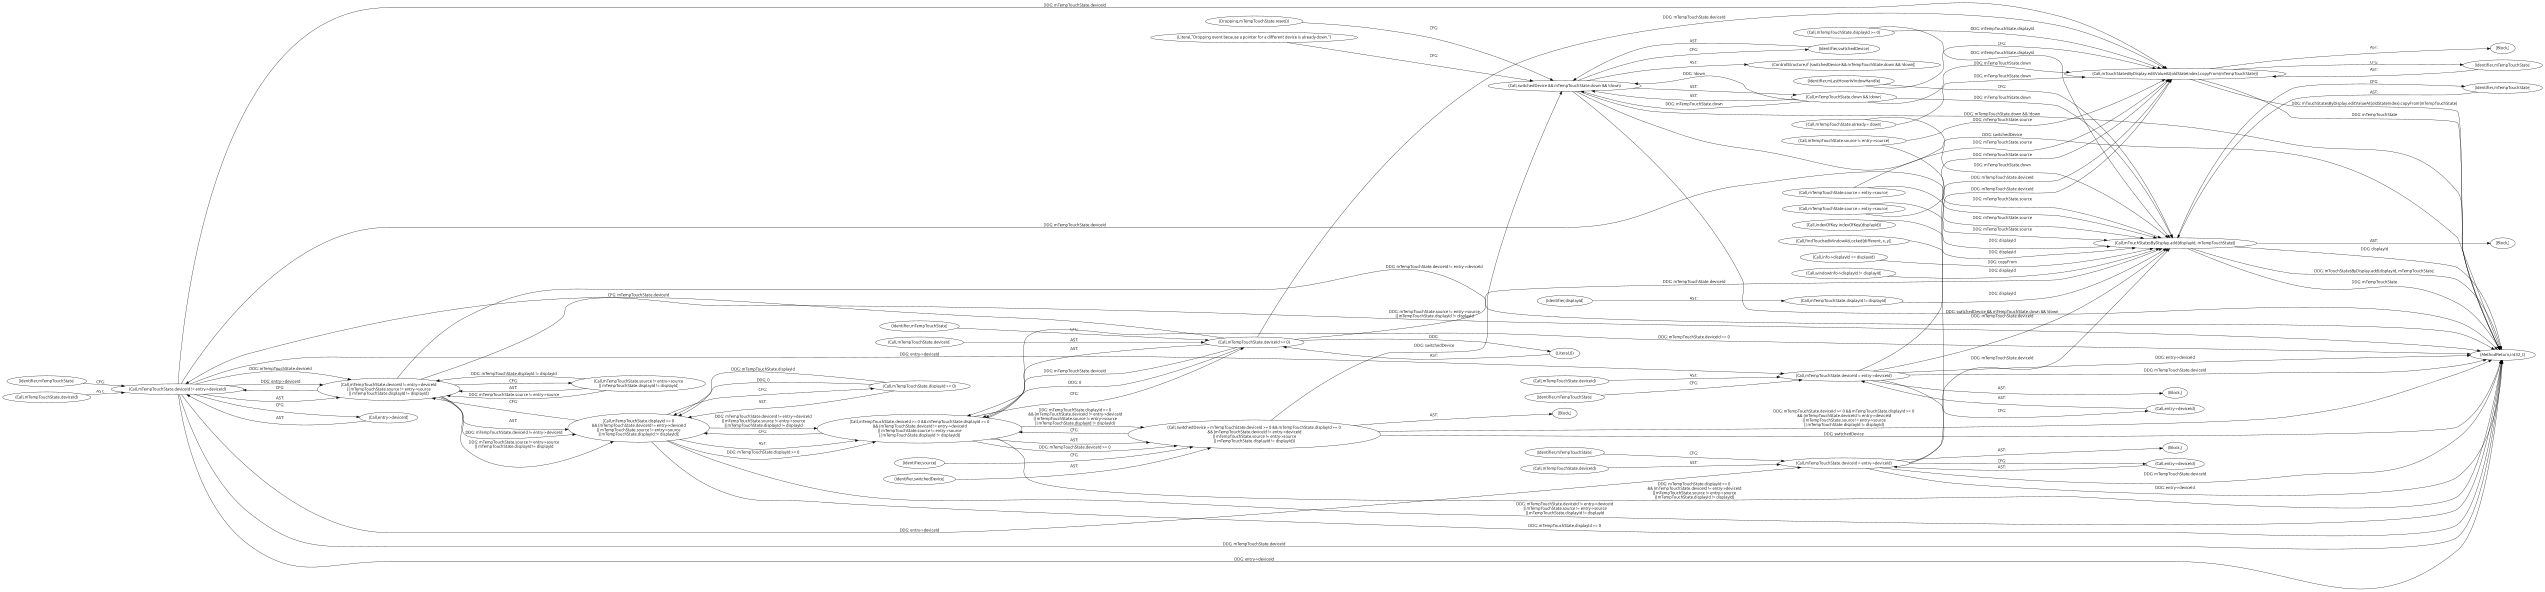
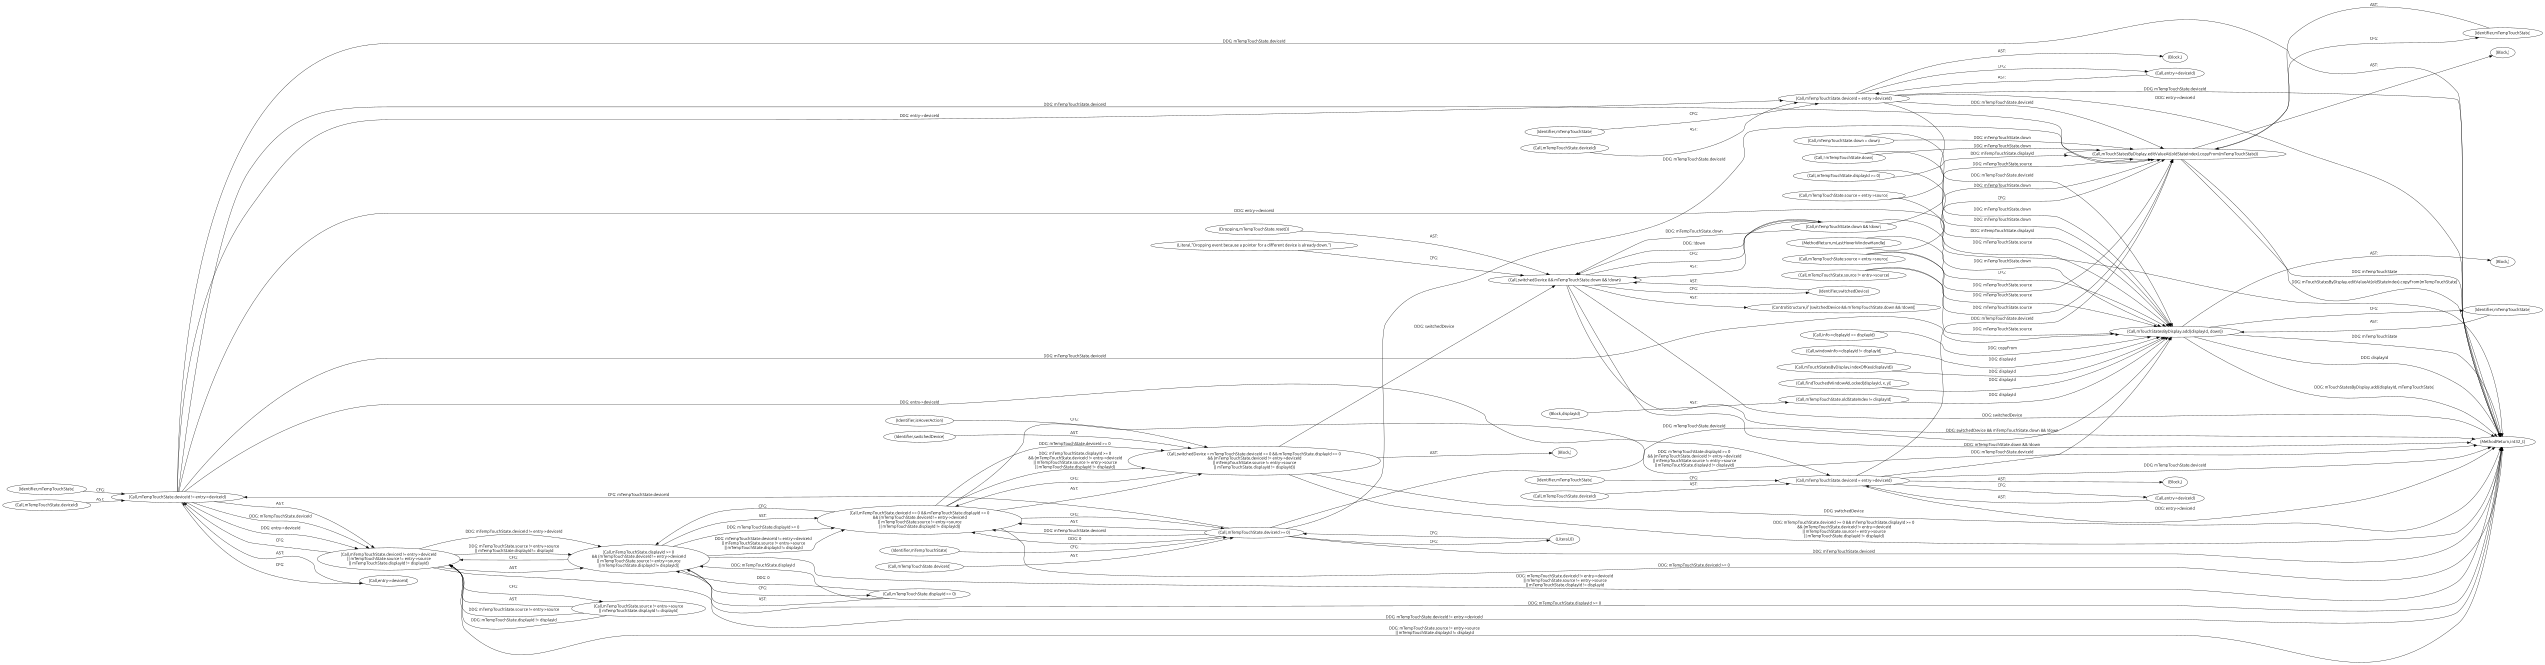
(1434, 28) -> (1434, 236)
(1844, 81) -> (1844, 243)
(1694, 87) -> (1694, 254)
(1844, 125) -> (1844, 141)
none -> (1844, 158)
(1844, 225) -> (1844, 367)
(1844, 241) -> (1844, 383)
(2175, 243) -> (2175, 332)
(1565, 301) -> (1565, 414)
(1844, 301) -> (1844, 400)
(1434, 337) -> (1434, 542)
(1434, 356) -> (1434, 533)
(920, 463) -> (920, 421)
none -> (1927, 554)
